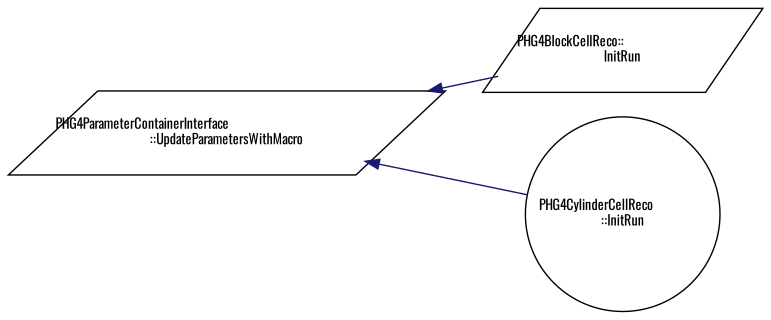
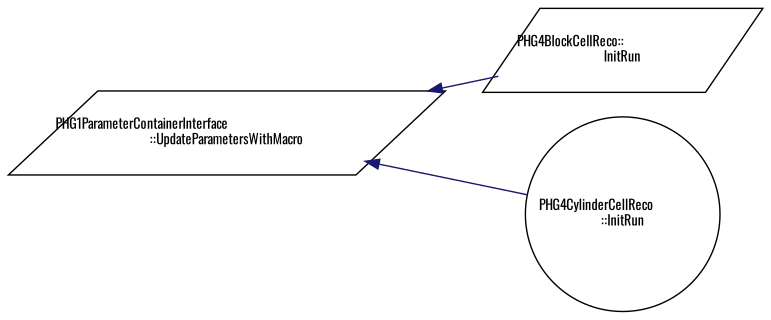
(227, 133) -> (227, 133)
